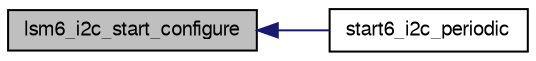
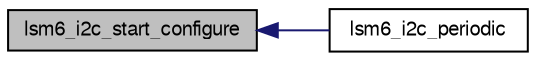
(429, 30) -> (429, 30)
